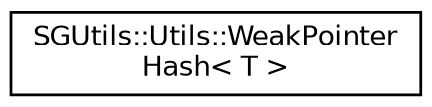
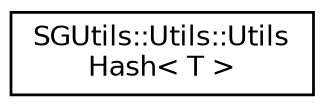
(216, 54) -> (162, 54)
